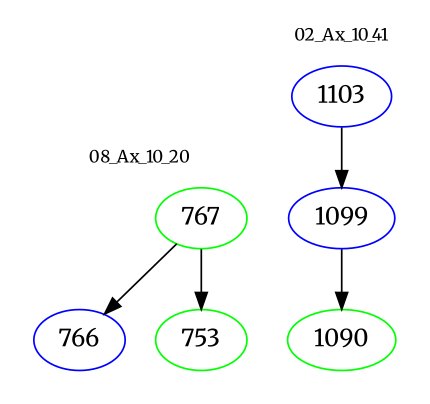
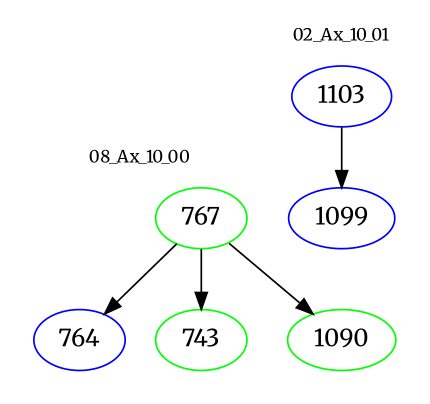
(342, 36) -> (342, 36)
(140, 158) -> (140, 158)
(342, 271) -> (250, 261)
(80, 340) -> (80, 340)
(201, 340) -> (201, 340)
